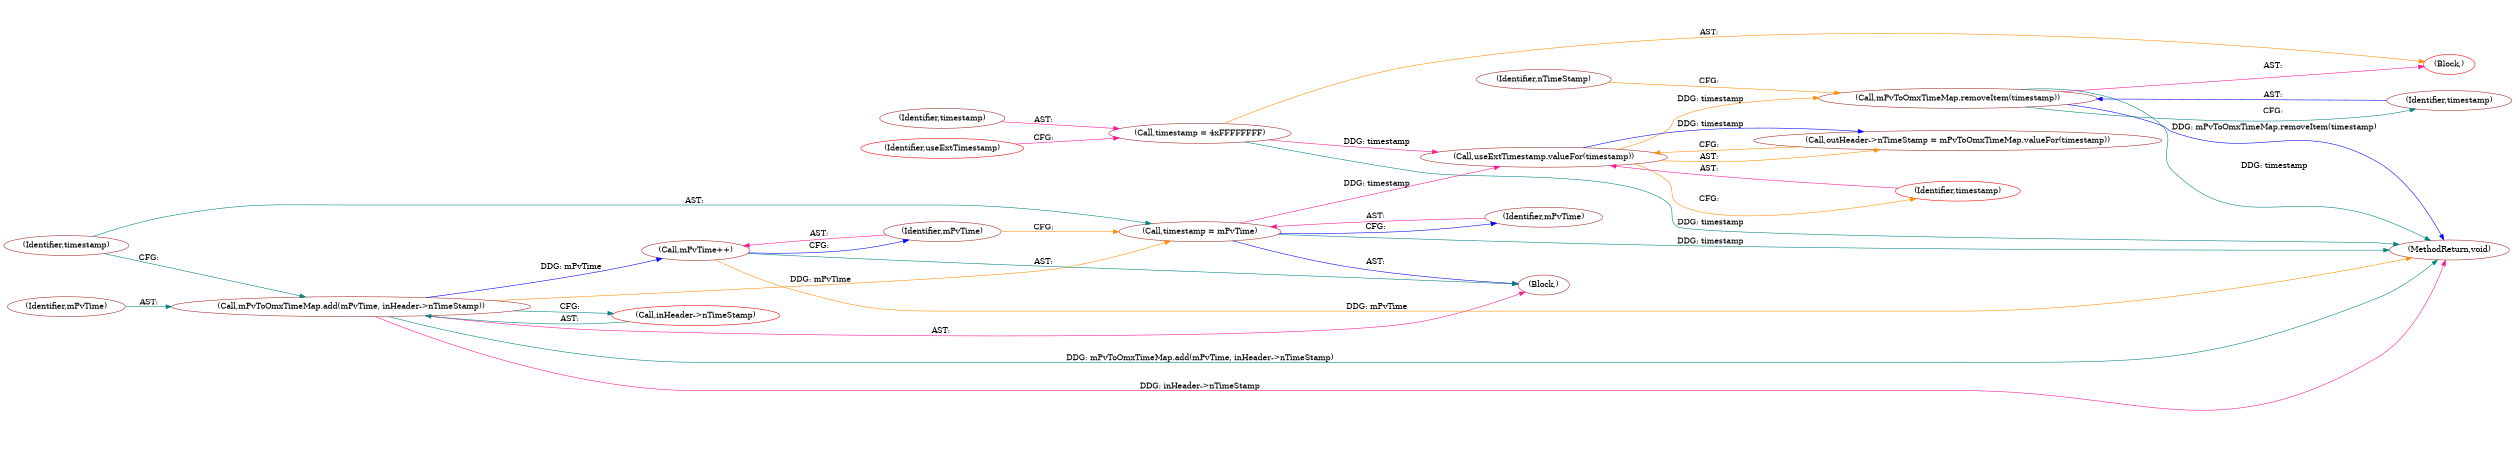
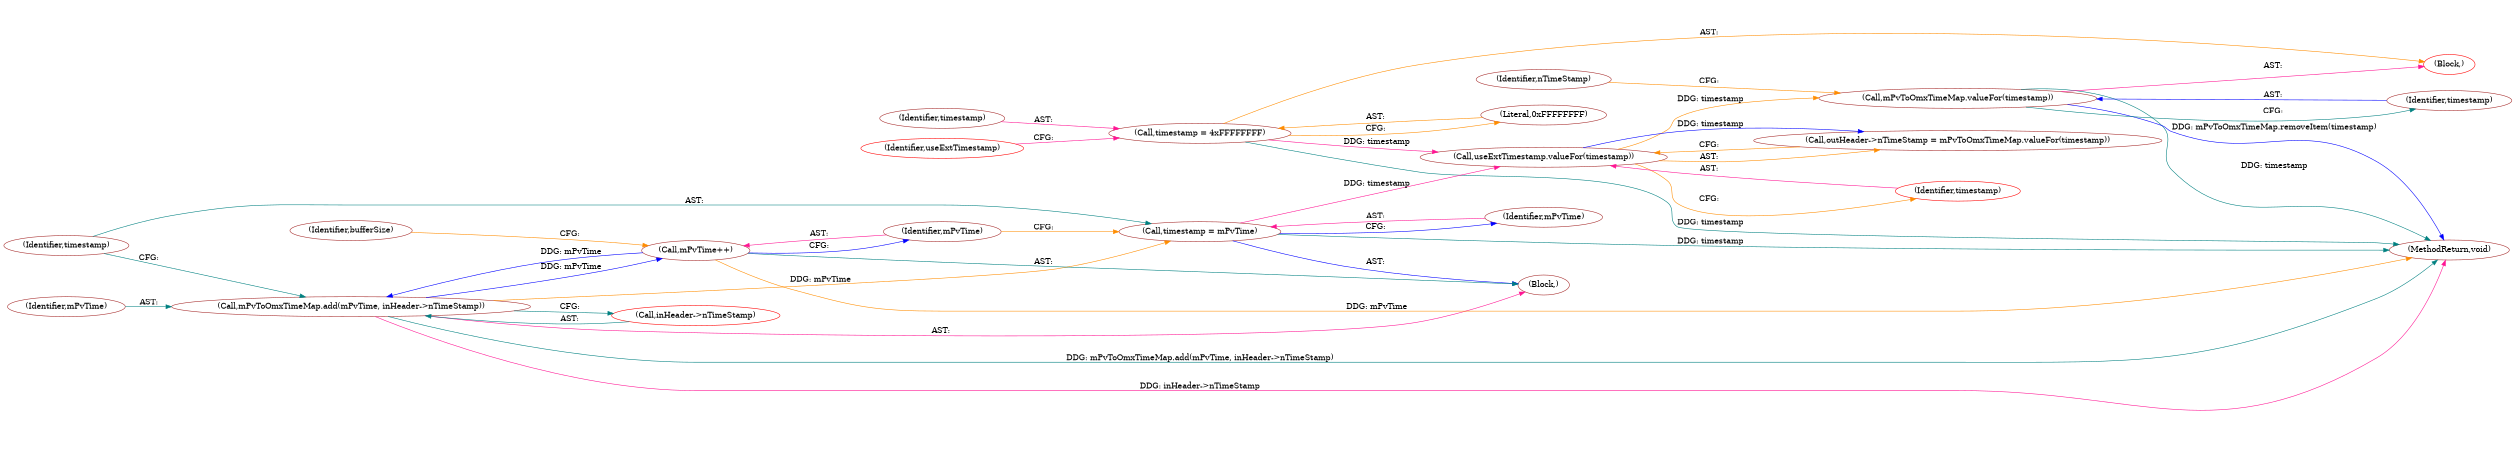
(1958, 98) -> (1958, 98)
none -> (1544, 115)
none -> (351, 231)
none -> (516, 267)
